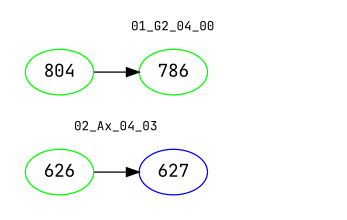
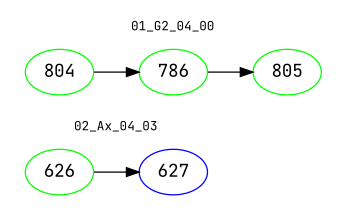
none -> (287, 72)
